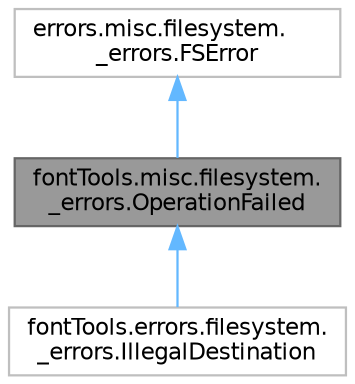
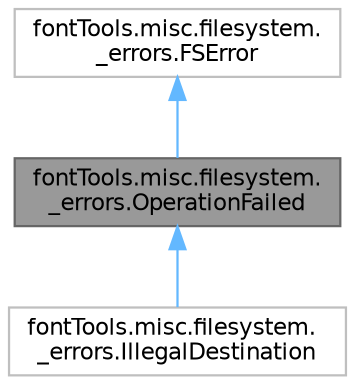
(177, 43) -> (177, 43)
(177, 341) -> (177, 341)
